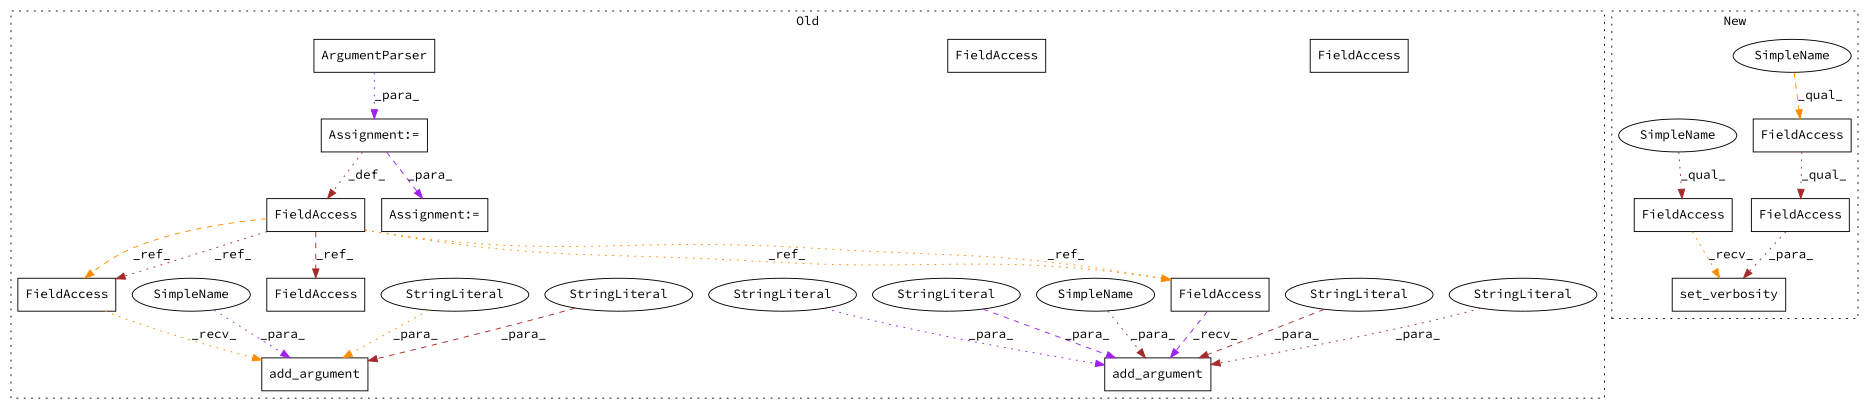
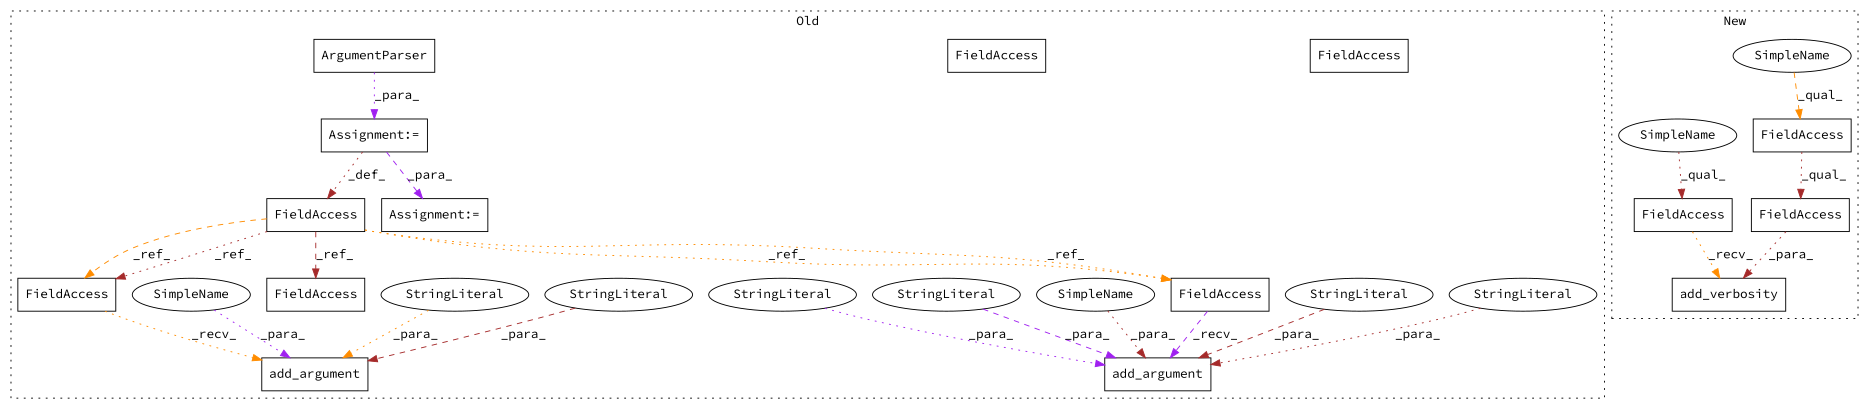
(1729, 295) -> (1729, 295)
